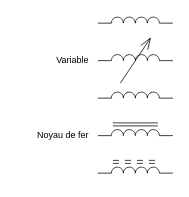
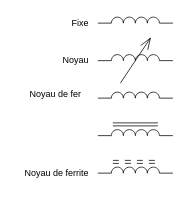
none -> (53, 23)
(71, 60) -> (76, 60)
(53, 135) -> (45, 94)
none -> (53, 173)
